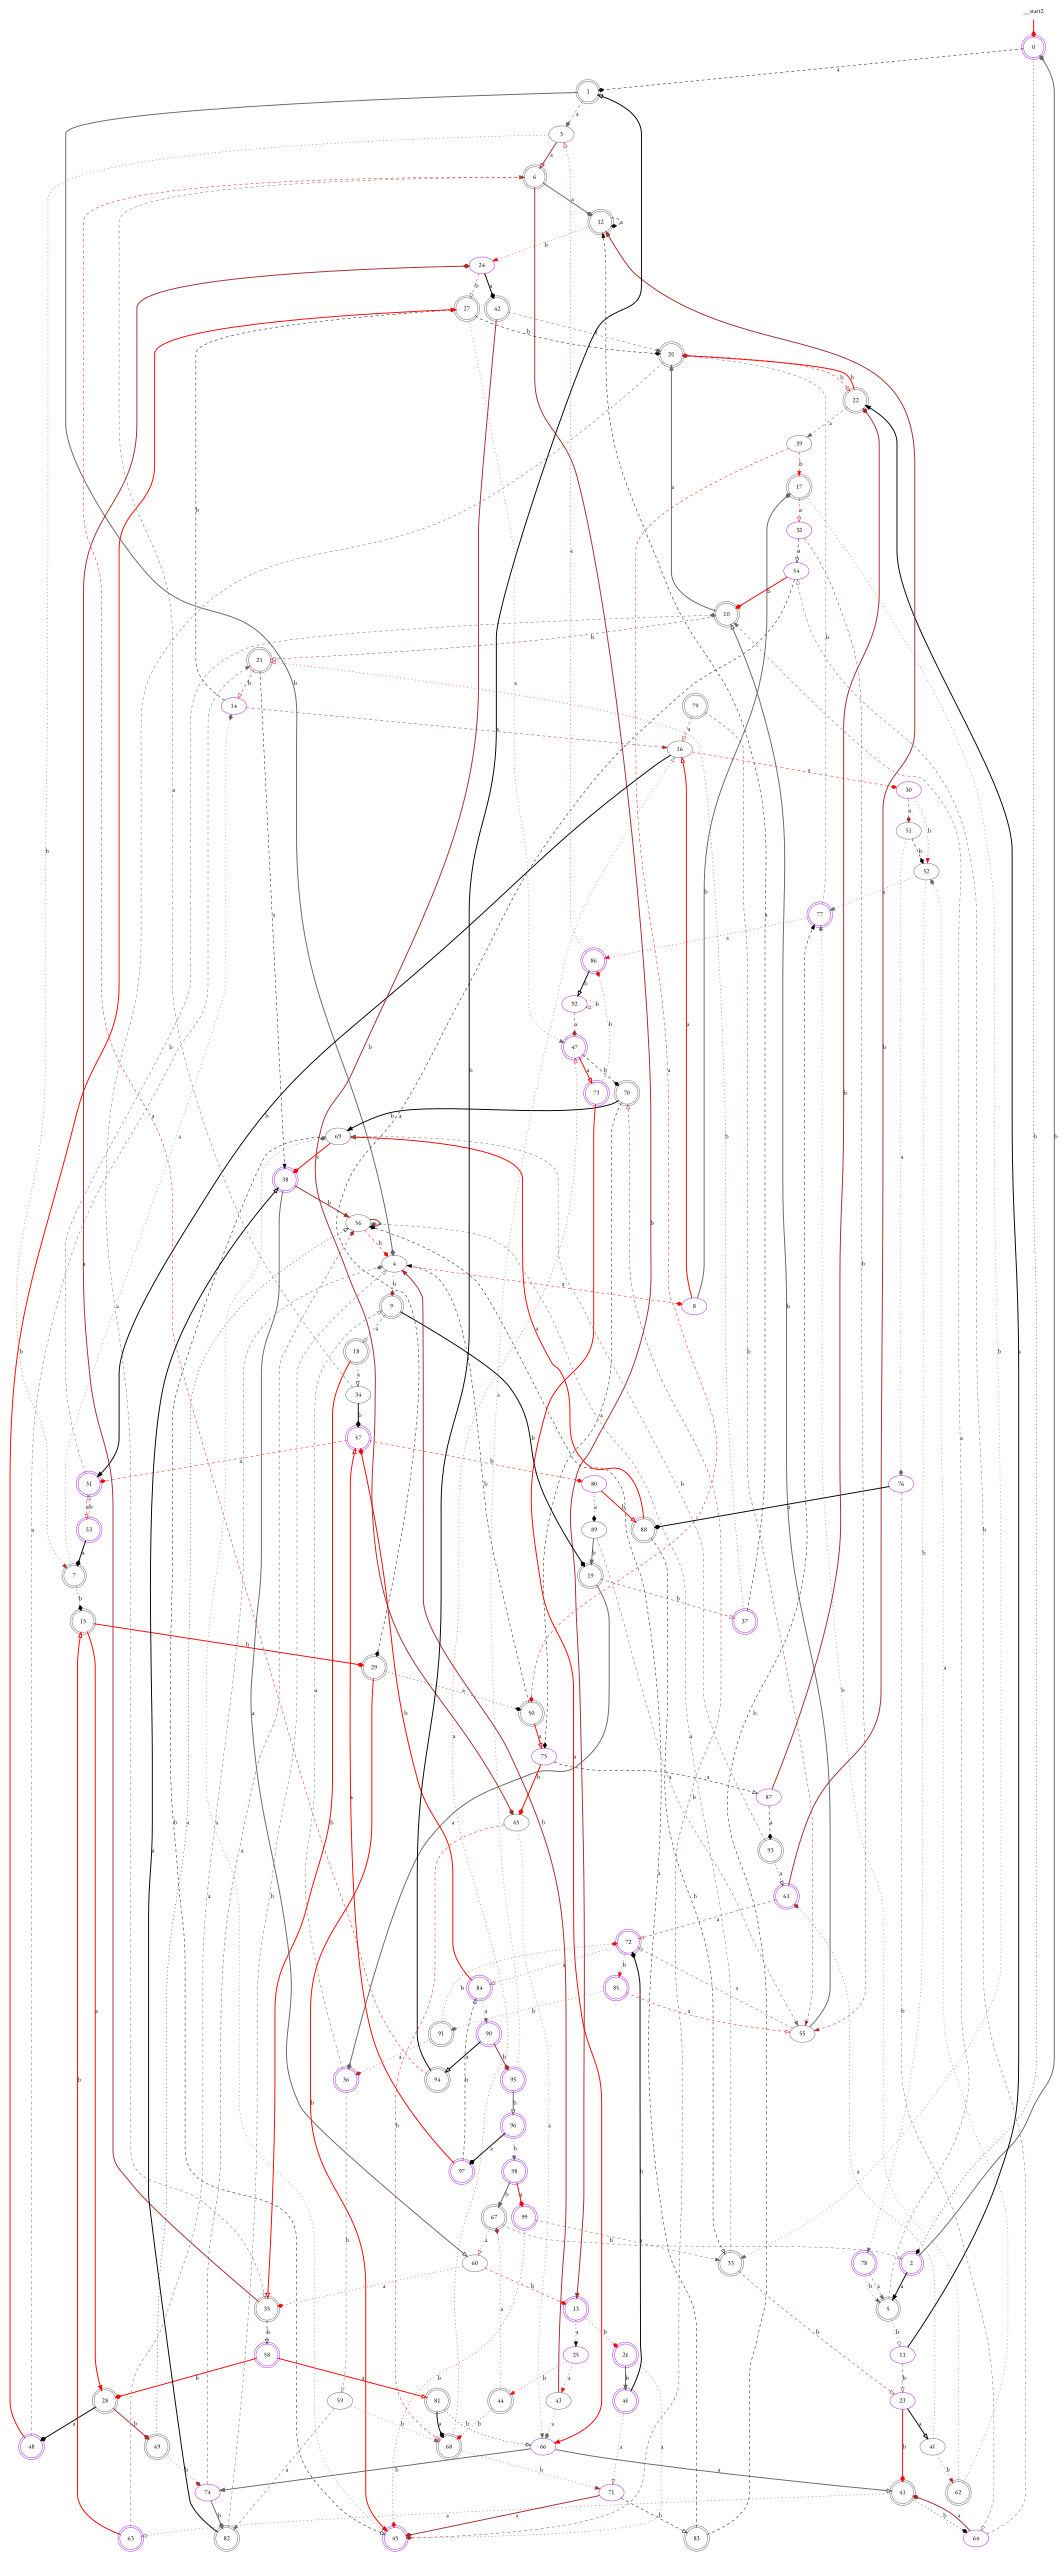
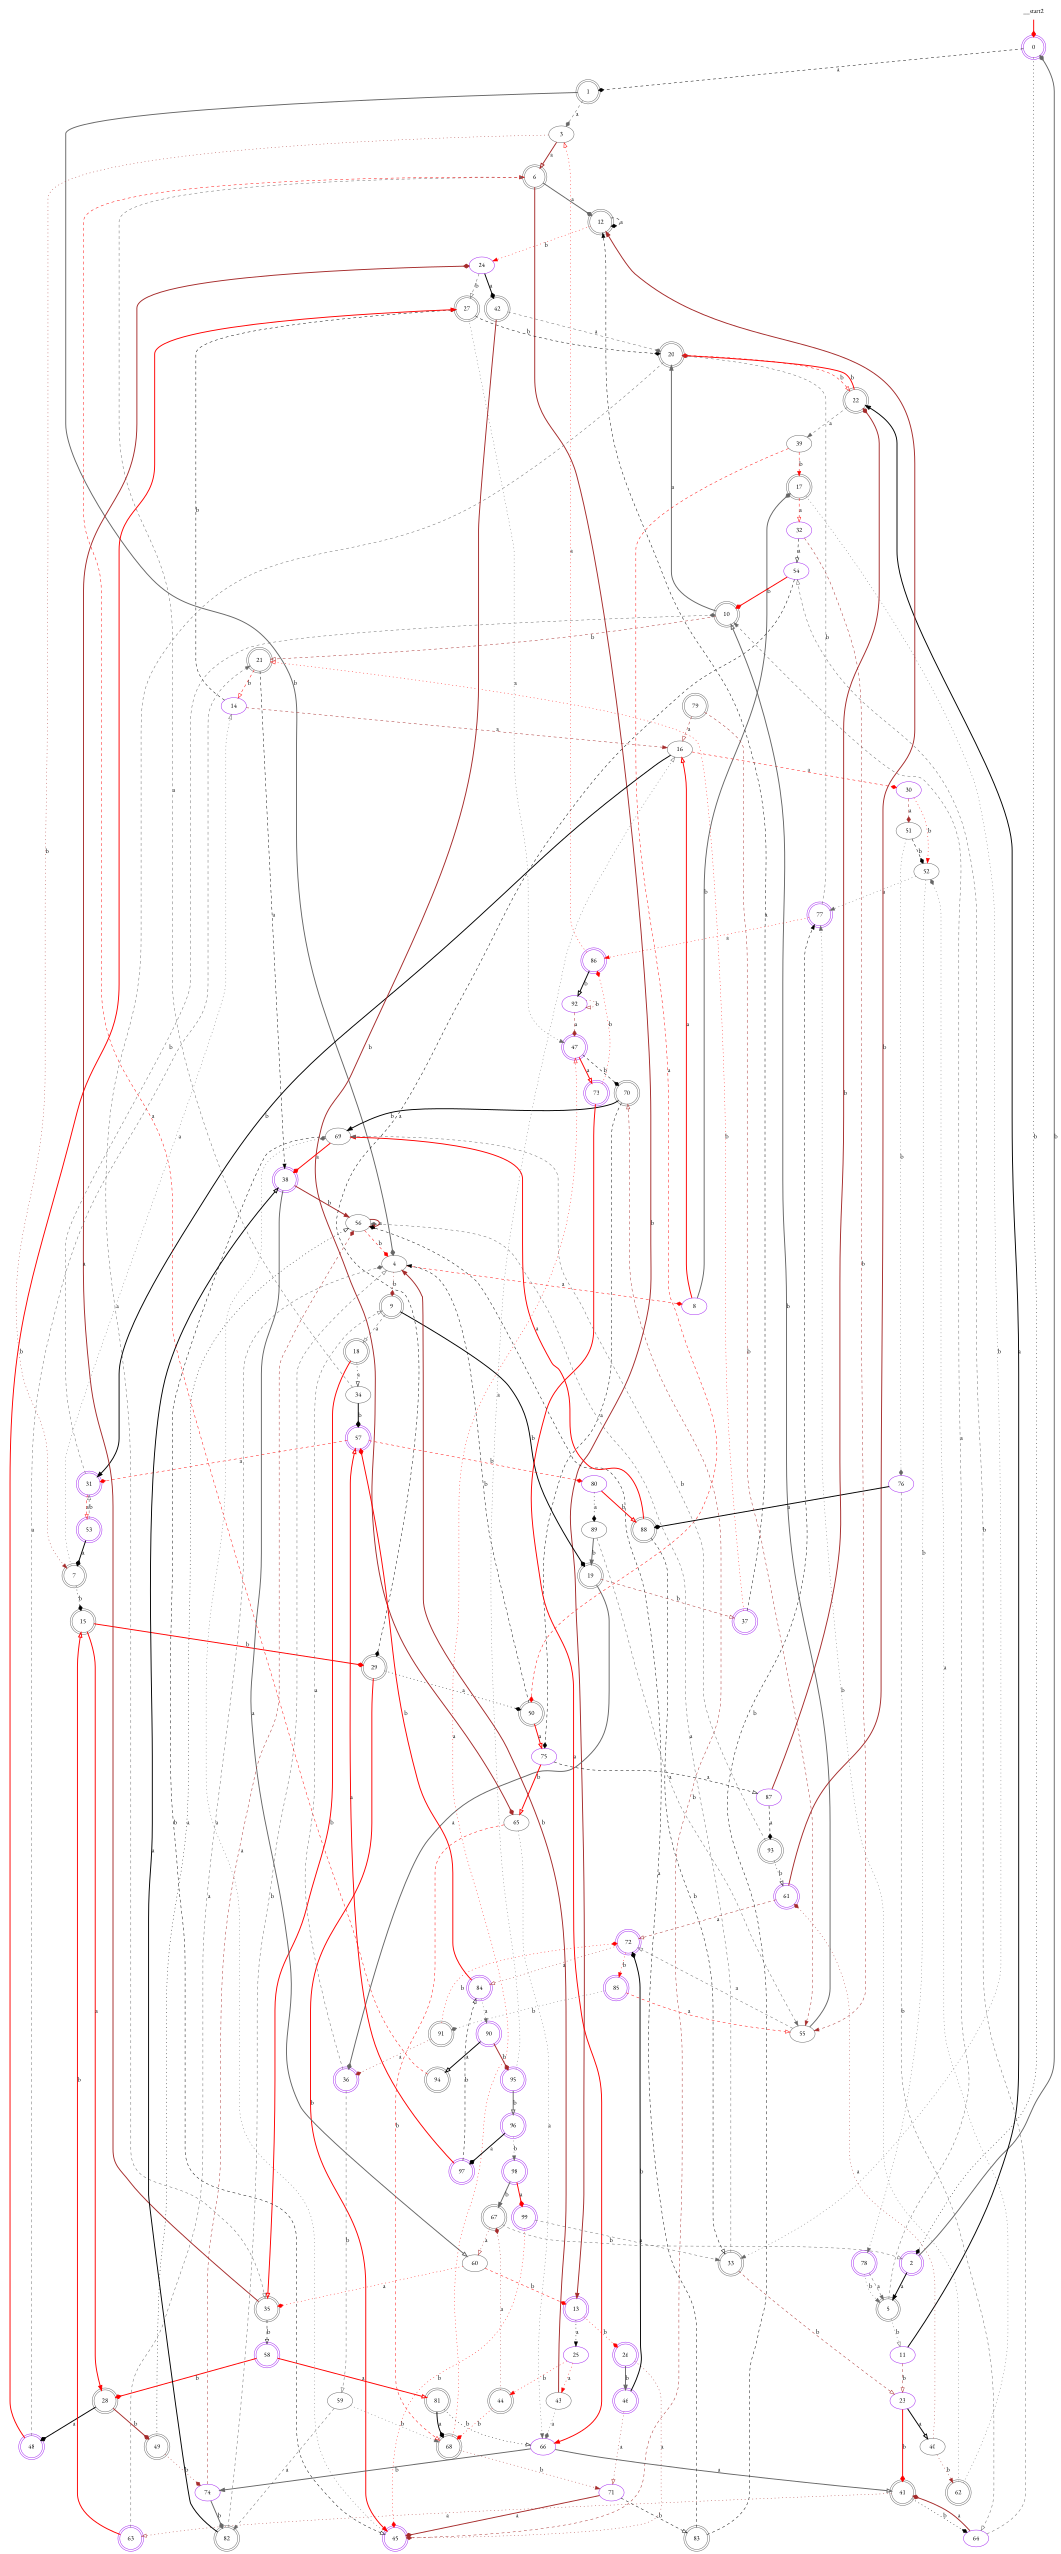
(469, 1056) -> none
(172, 1147) -> (172, 1147)
(902, 1157) -> (902, 1157)
(531, 1787) -> (531, 1787)
(781, 1873) -> (781, 1873)
